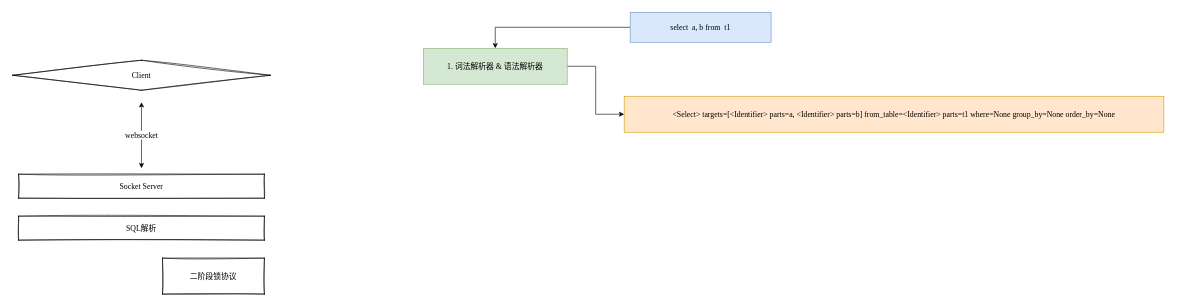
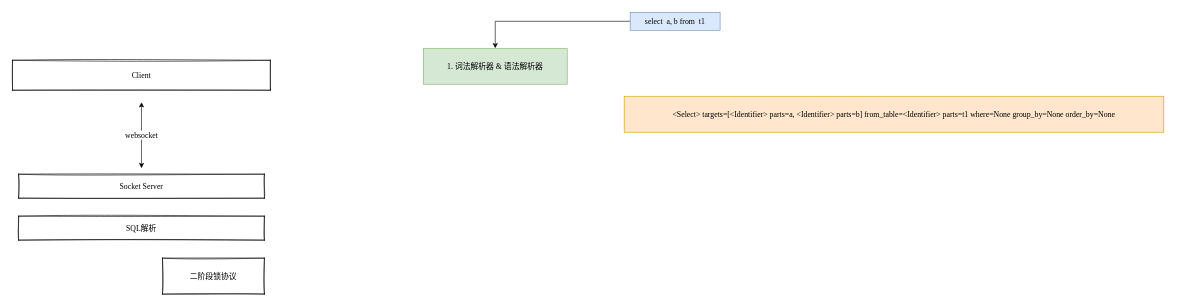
(701, 27) -> (675, 21)
(595, 66) -> none
(141, 75) -> (141, 75)
